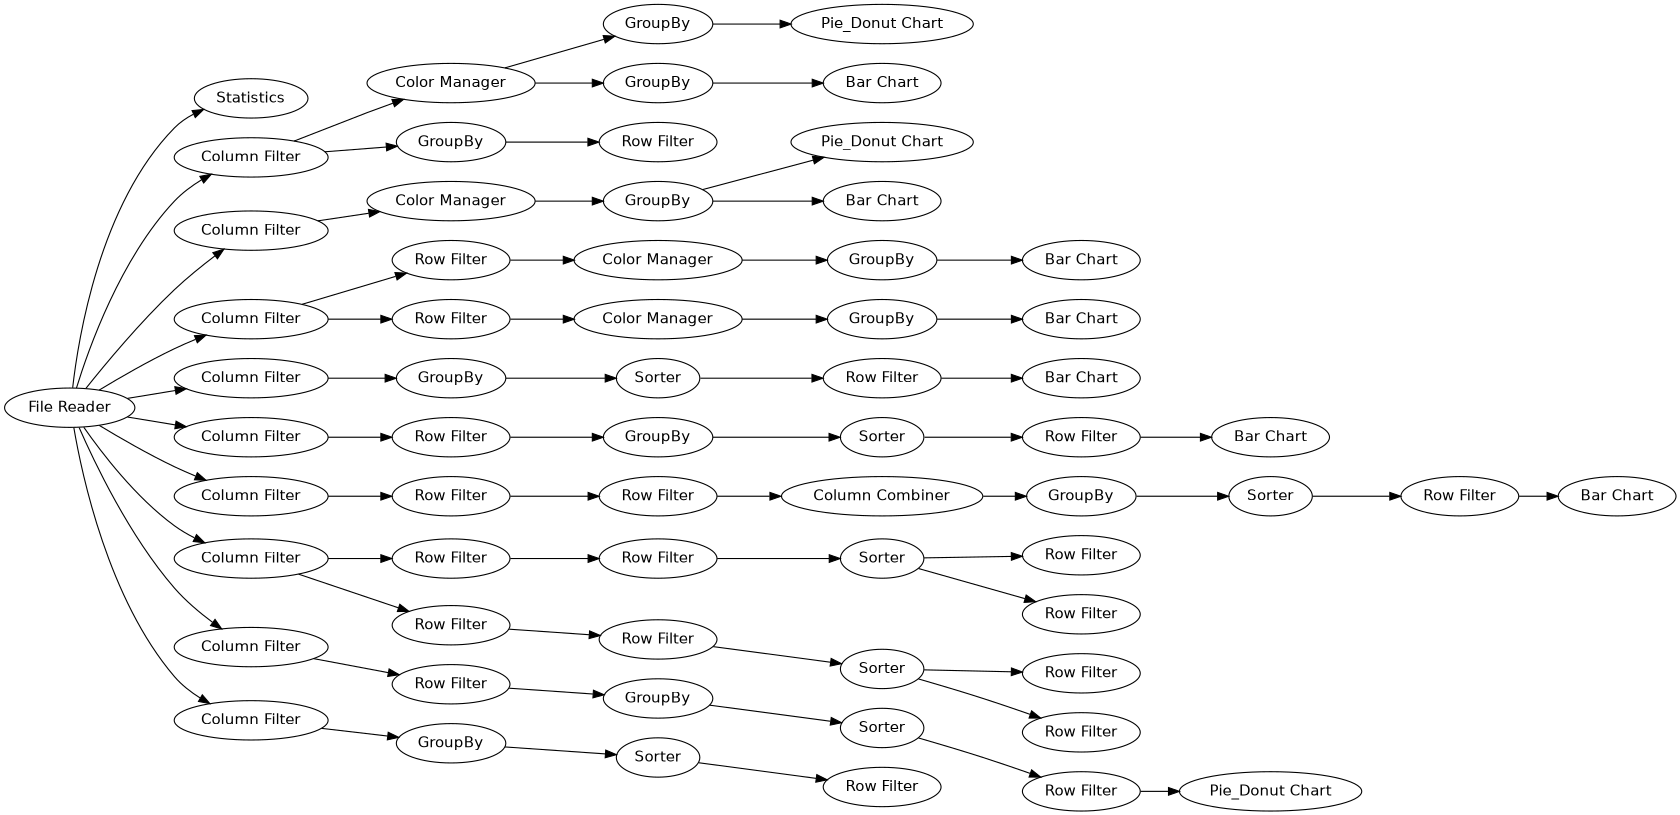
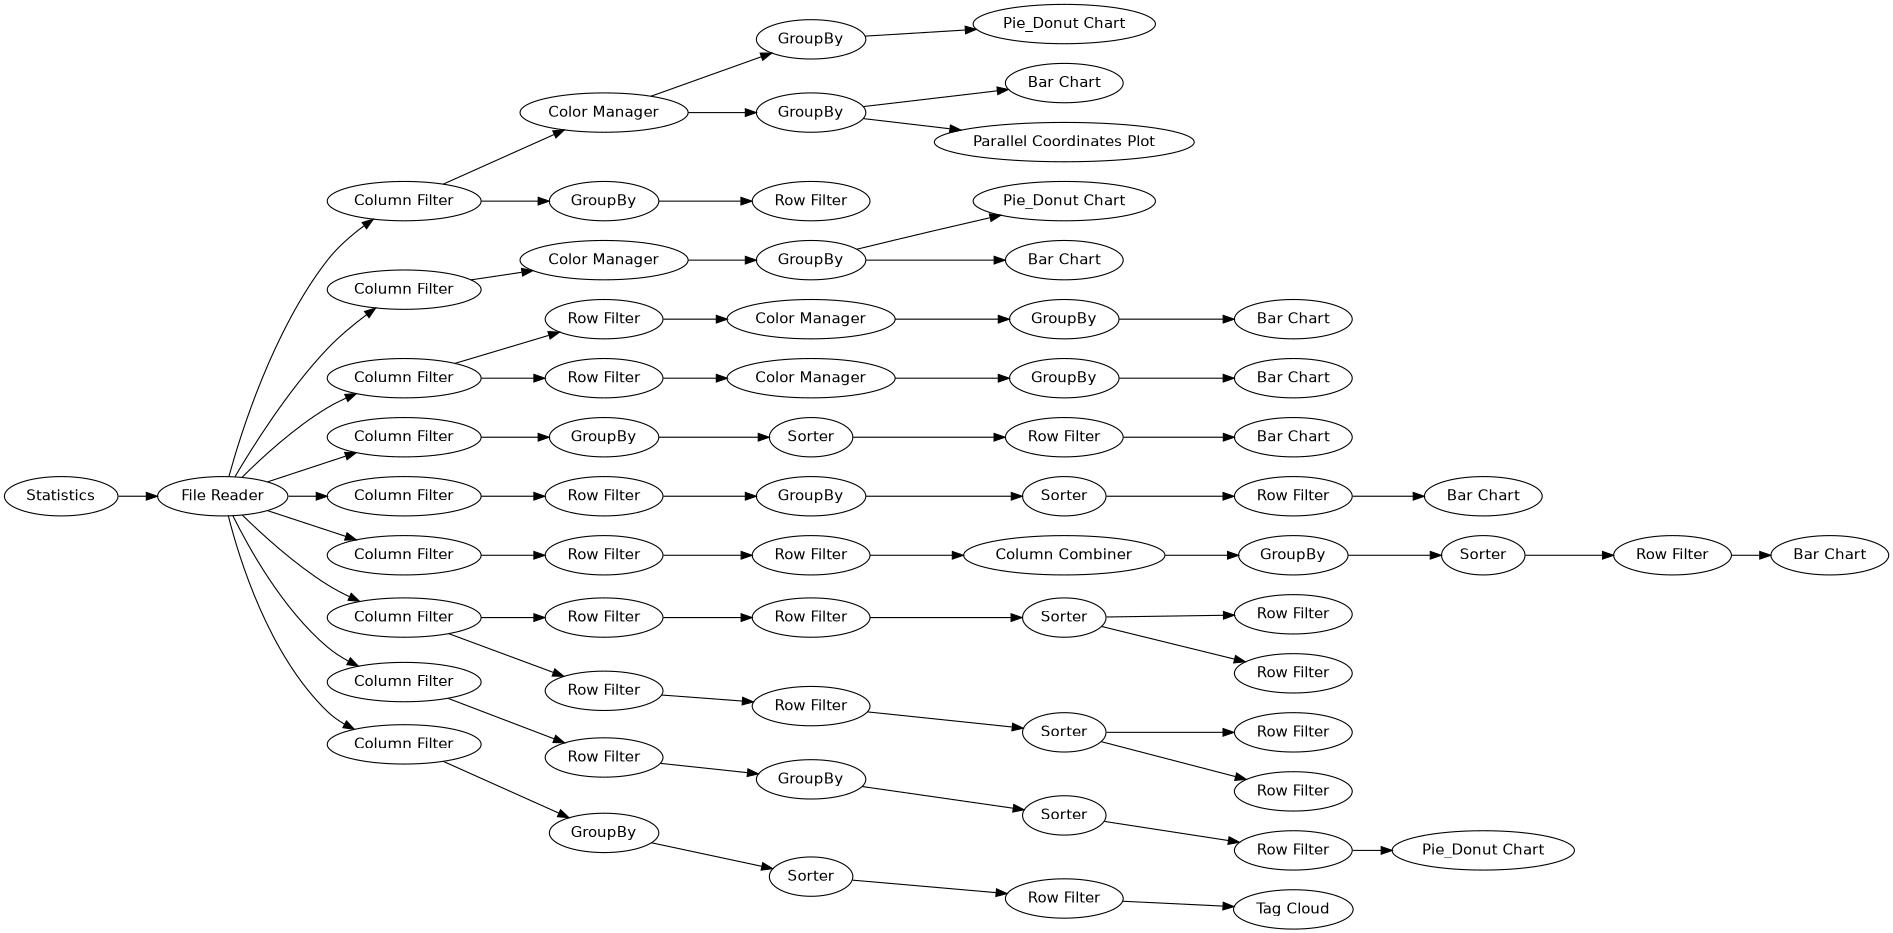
none -> (1064, 142)
(108, 239) -> (132, 496)
none -> (1293, 909)
